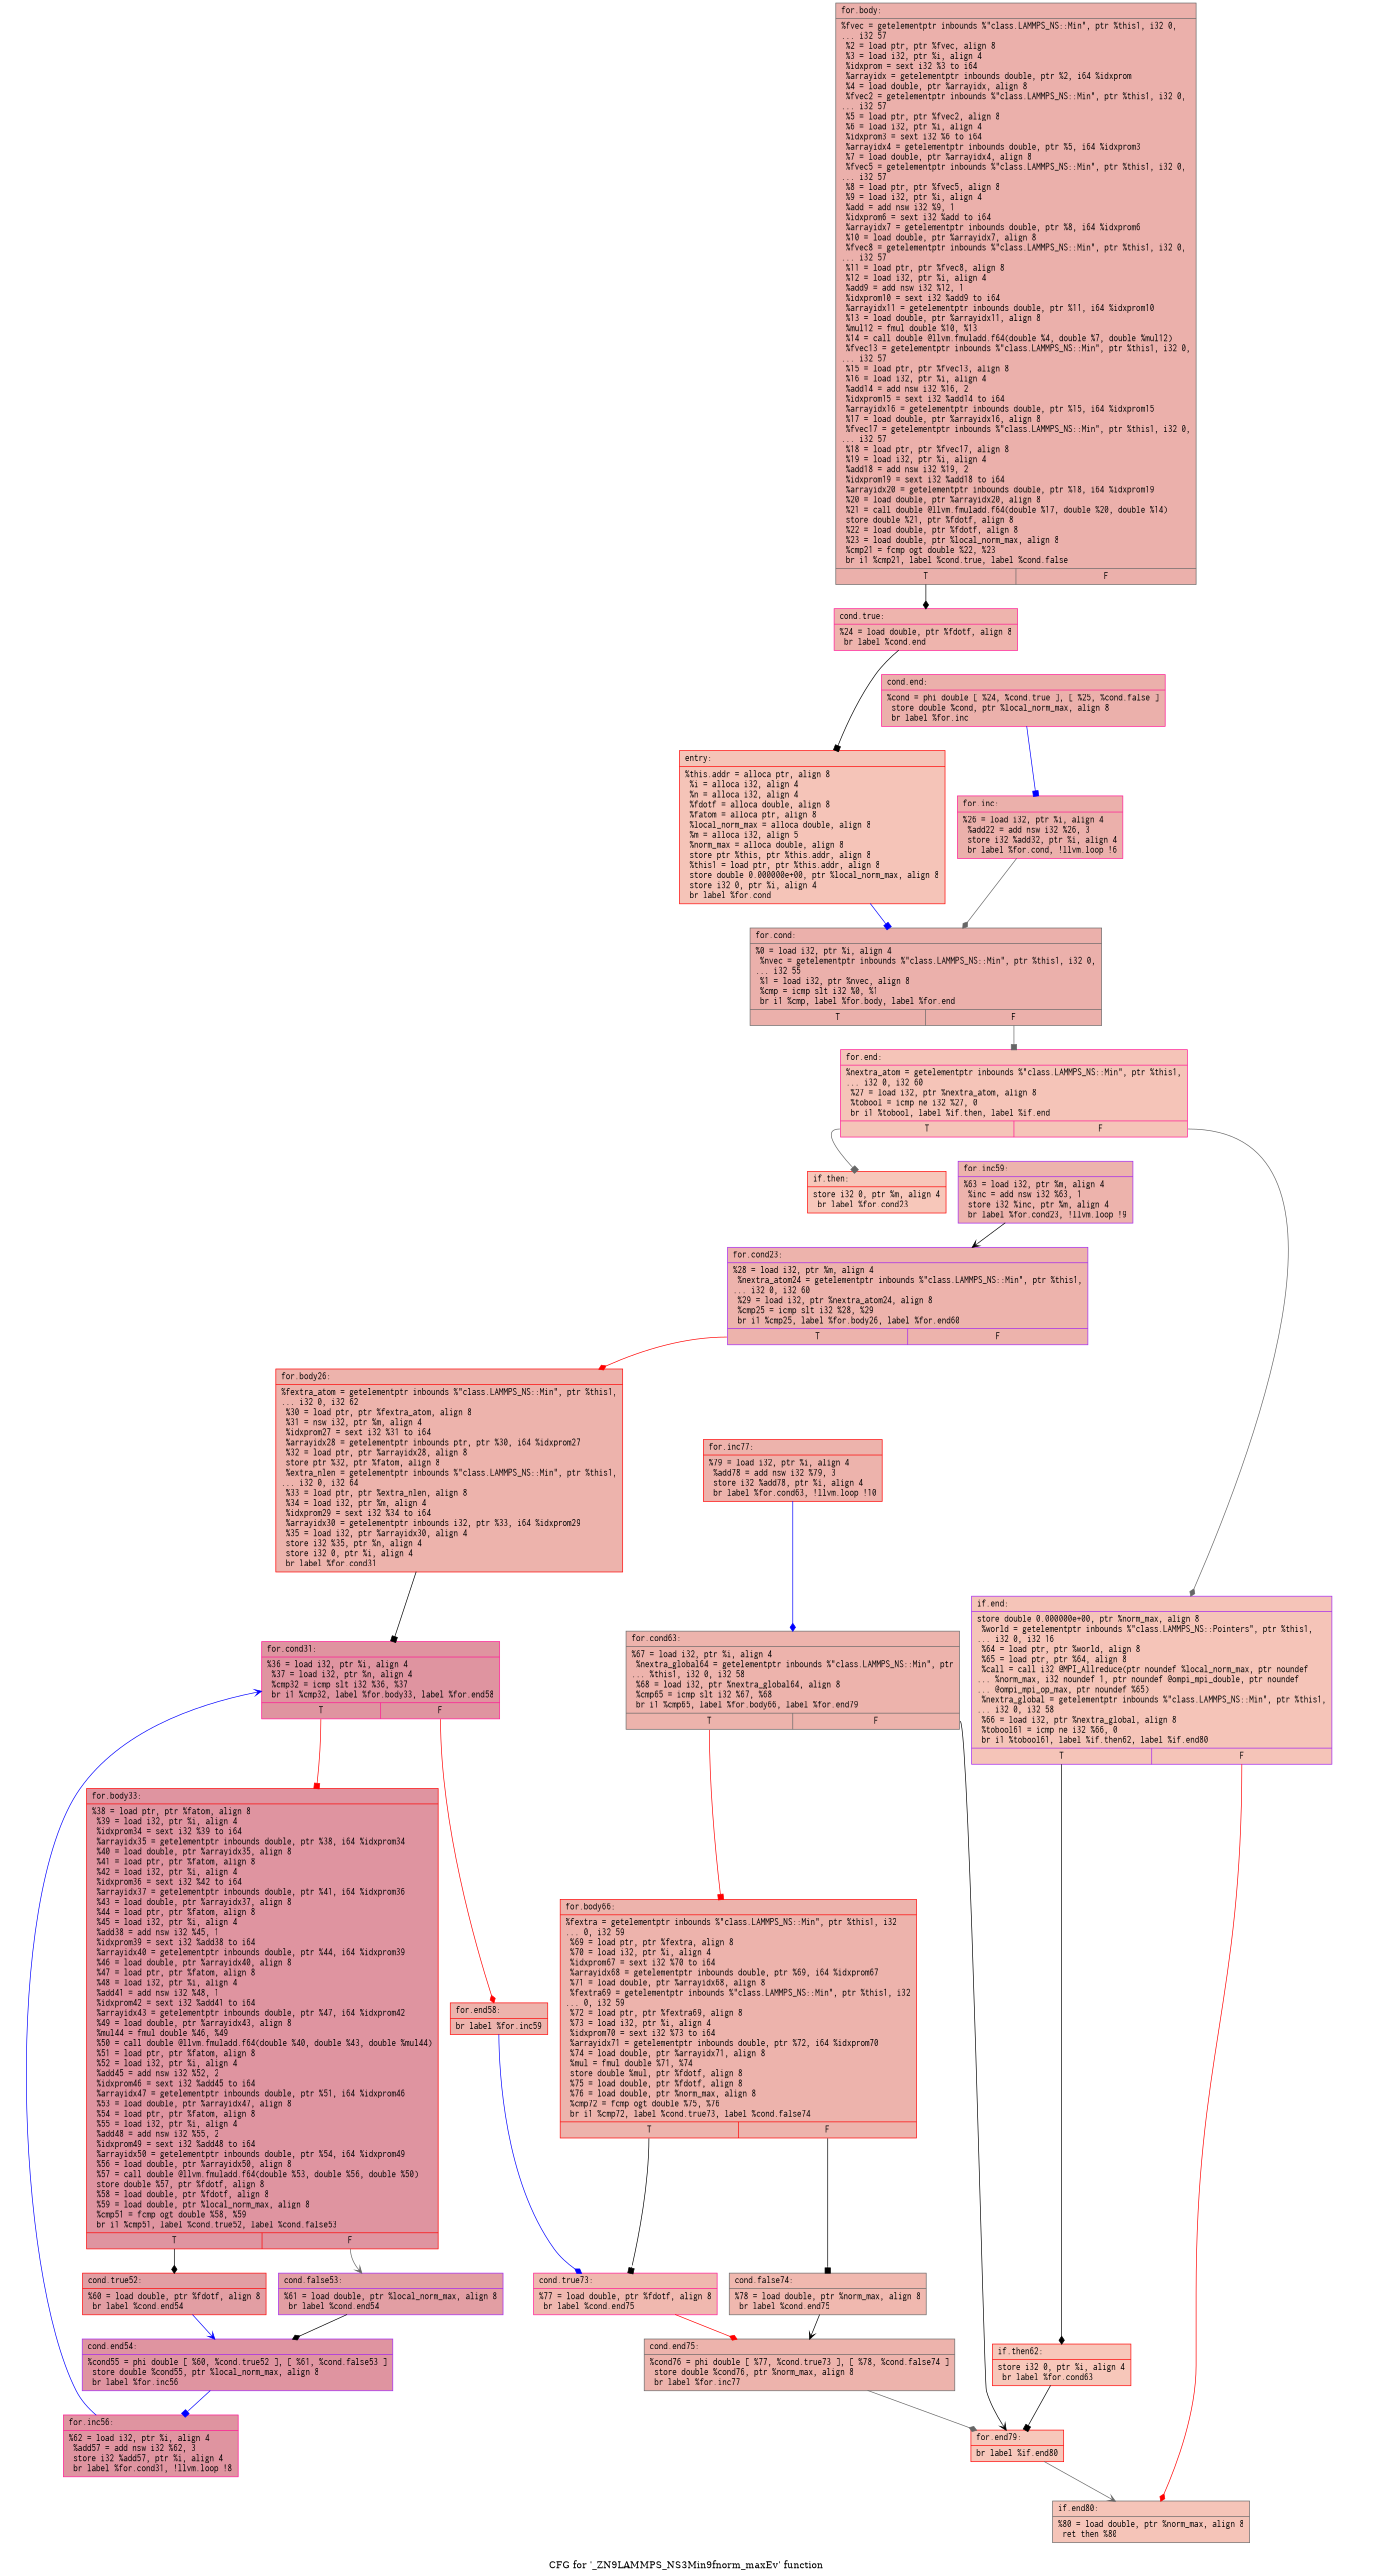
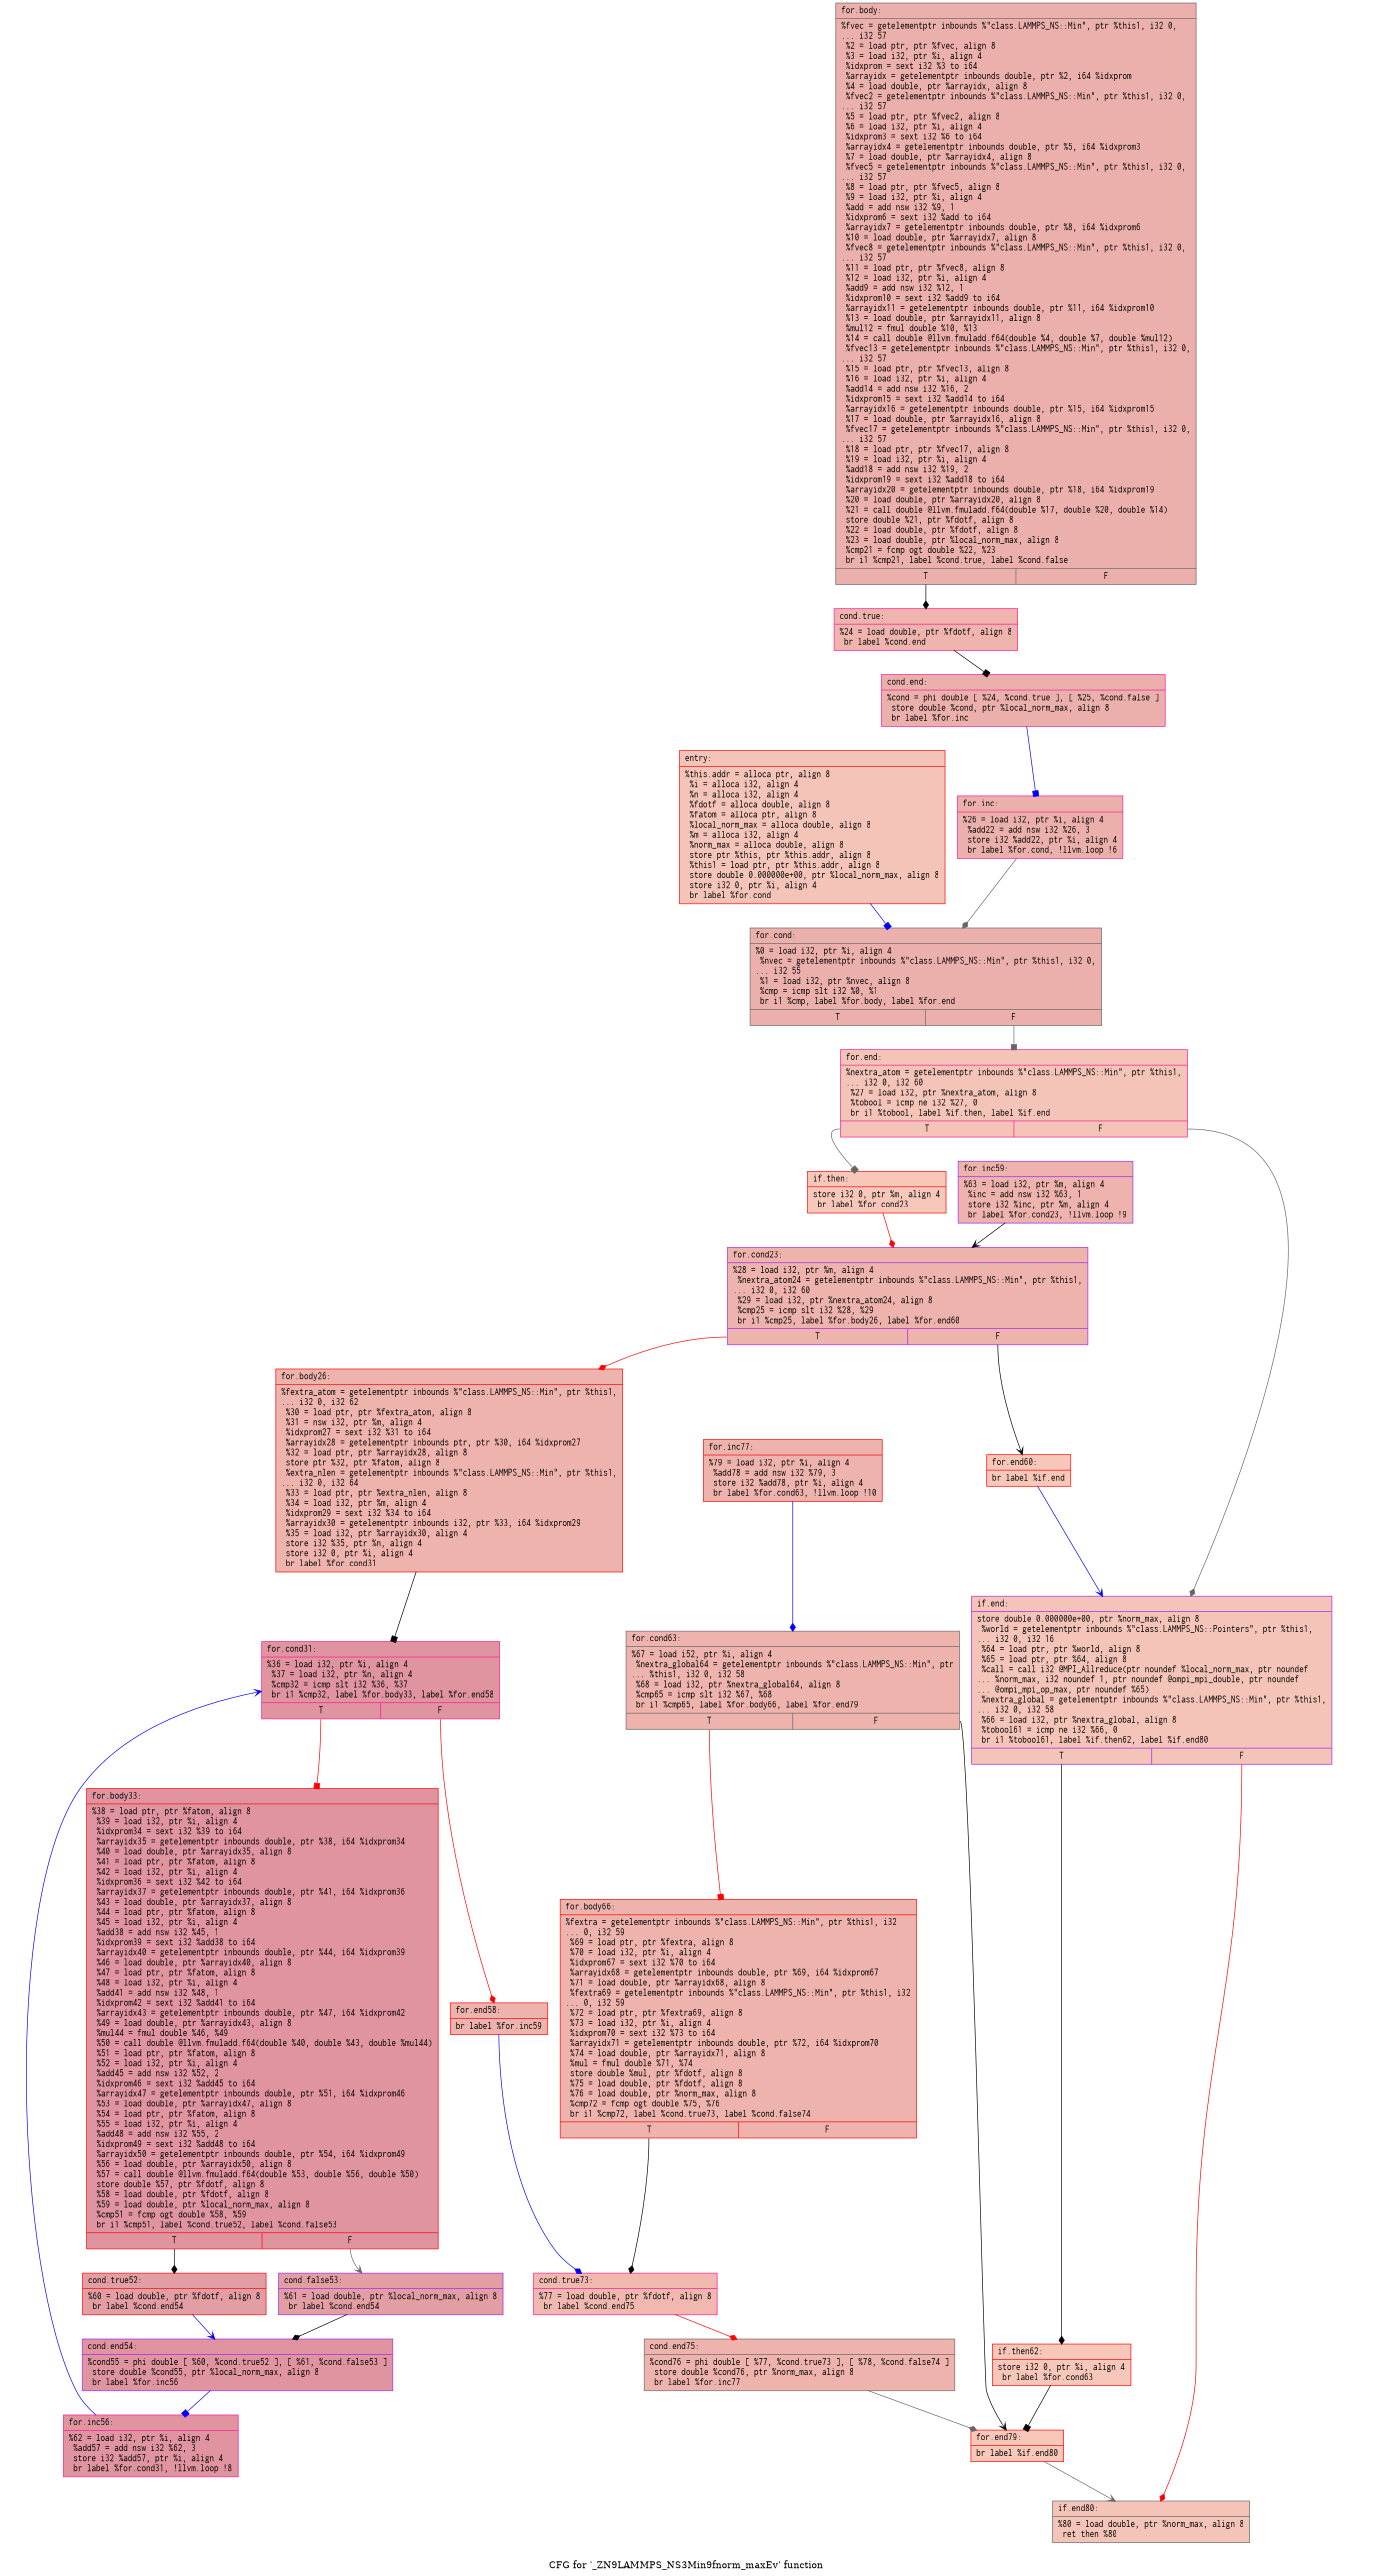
(863, 694) -> (968, 660)
(742, 835) -> (742, 835)
(1040, 840) -> (1040, 840)
none -> (887, 1226)
none -> (1029, 1470)
(702, 1654) -> (702, 1654)
(644, 2202) -> (644, 2202)
(828, 2294) -> none
